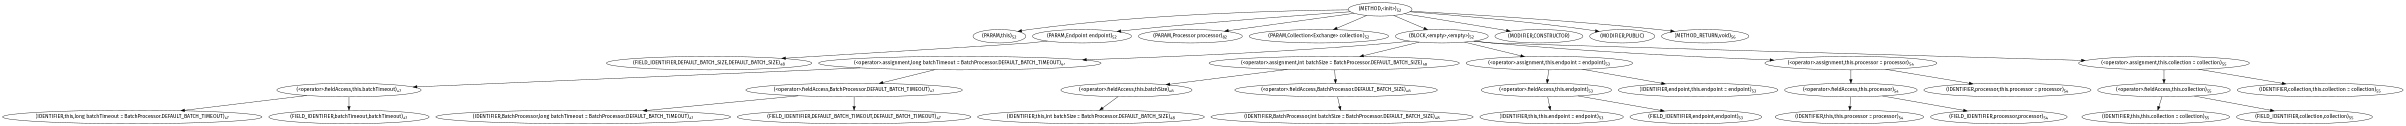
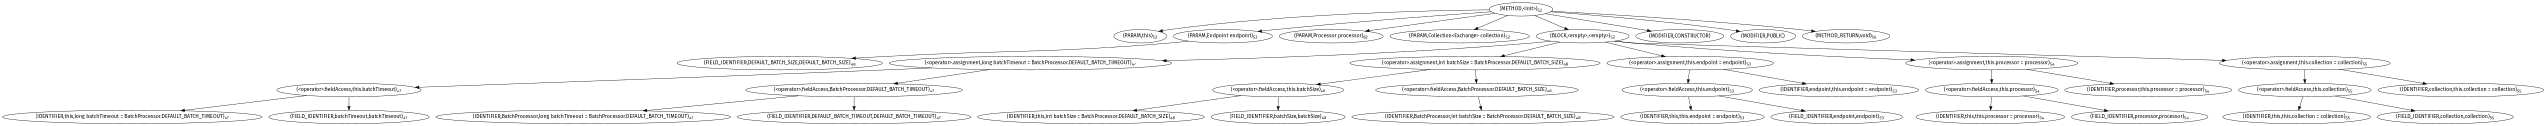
none -> (1278, 117)
